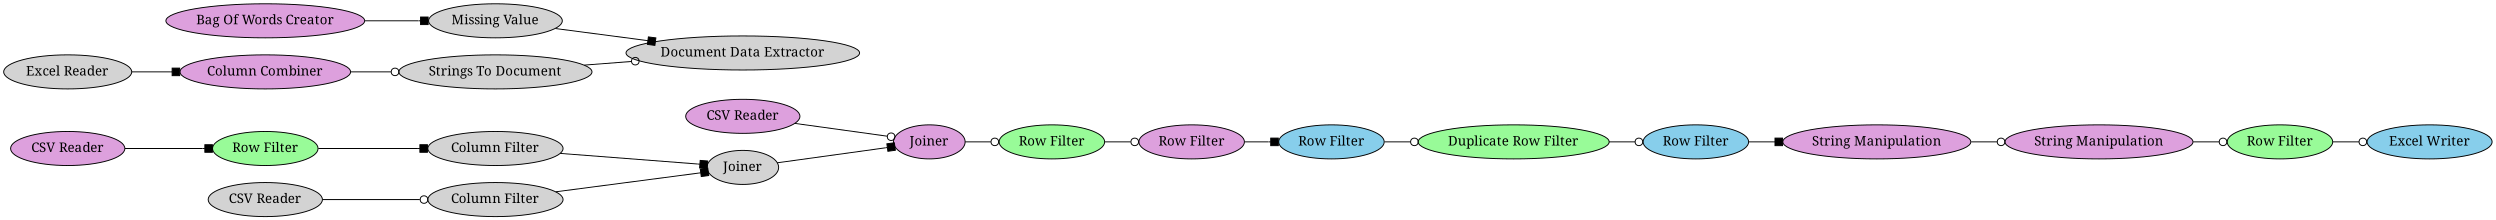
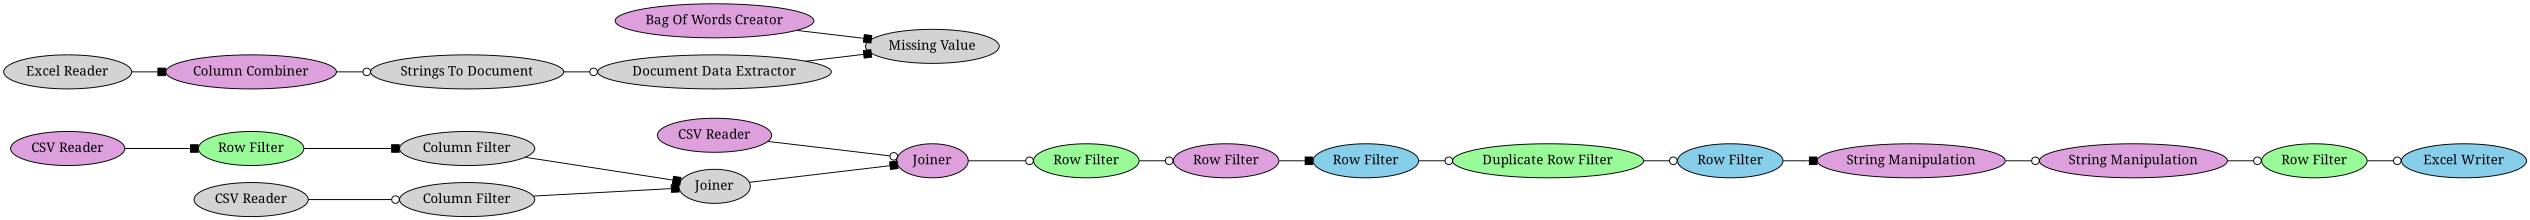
(601, 34) -> (834, 58)
